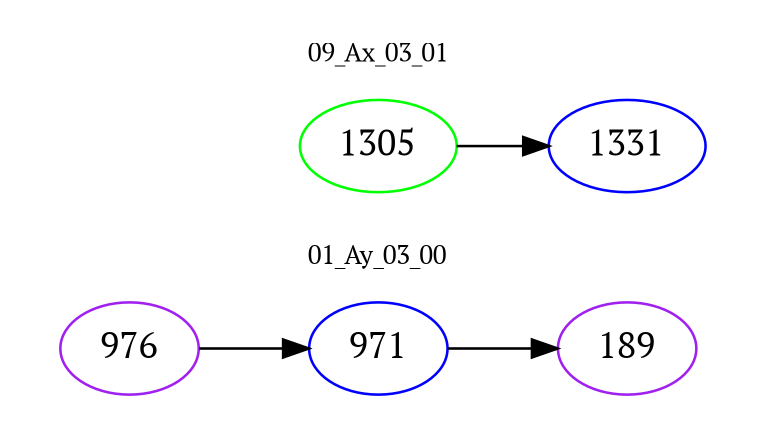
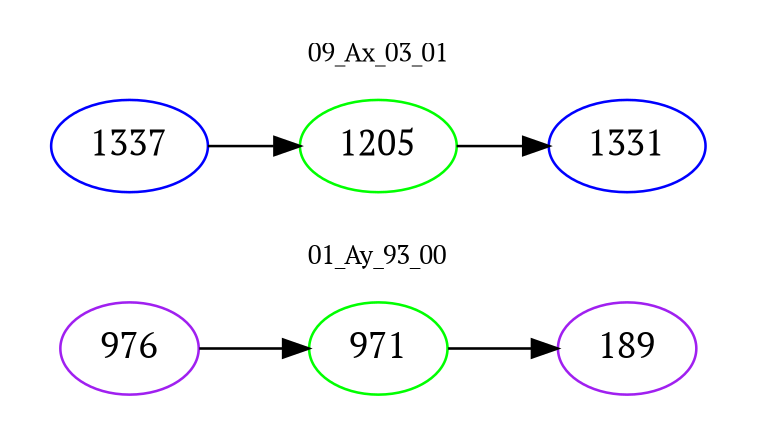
none -> (130, 146)
(378, 146) -> (378, 146)
(378, 258) -> (378, 258)
(378, 348) -> (378, 348)
